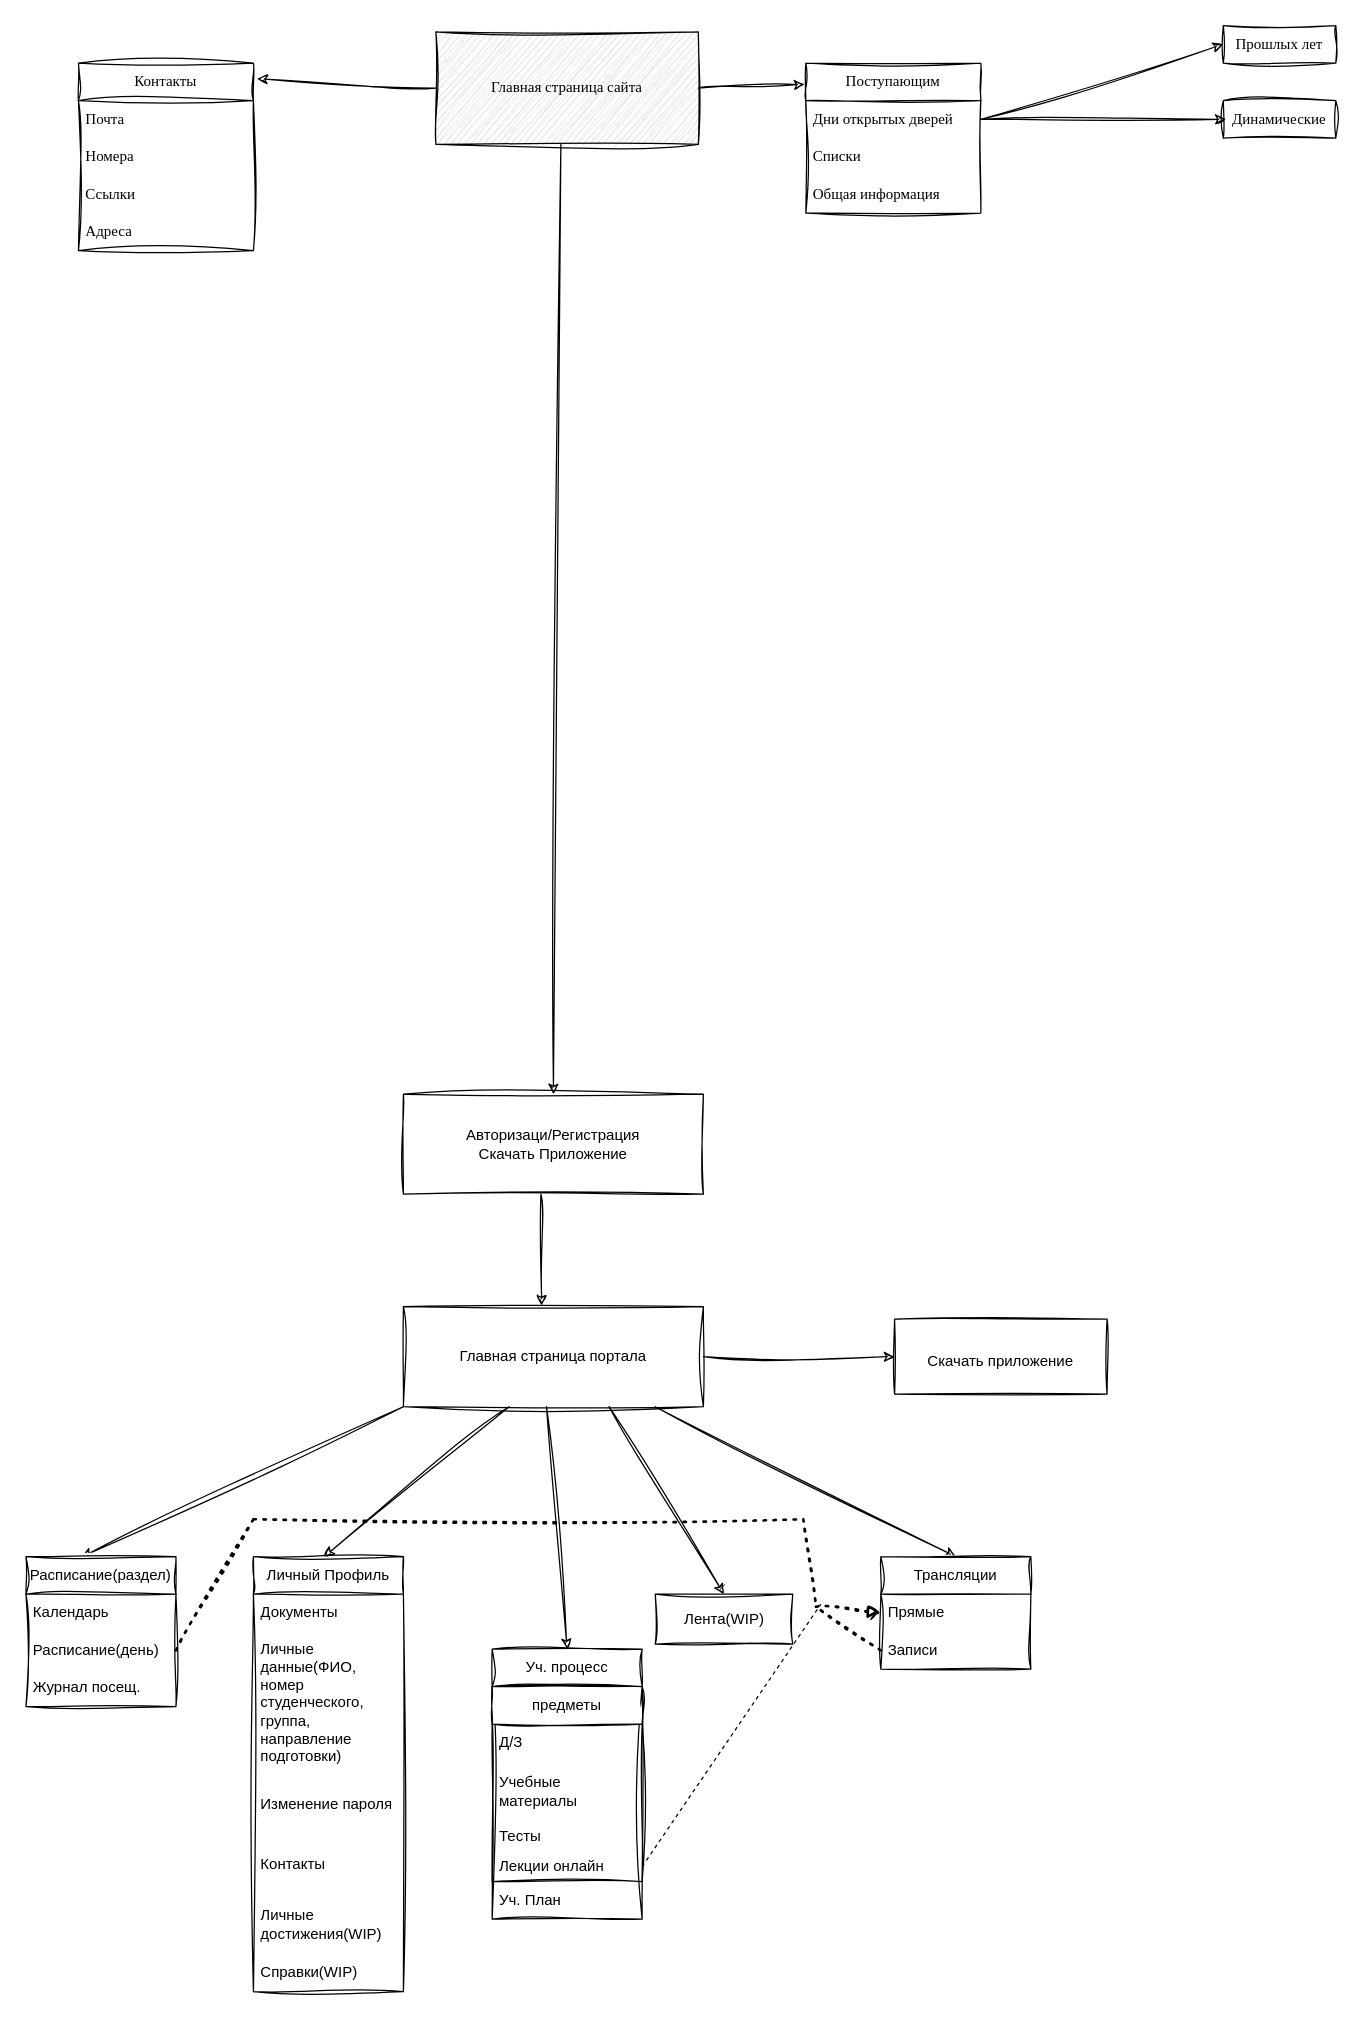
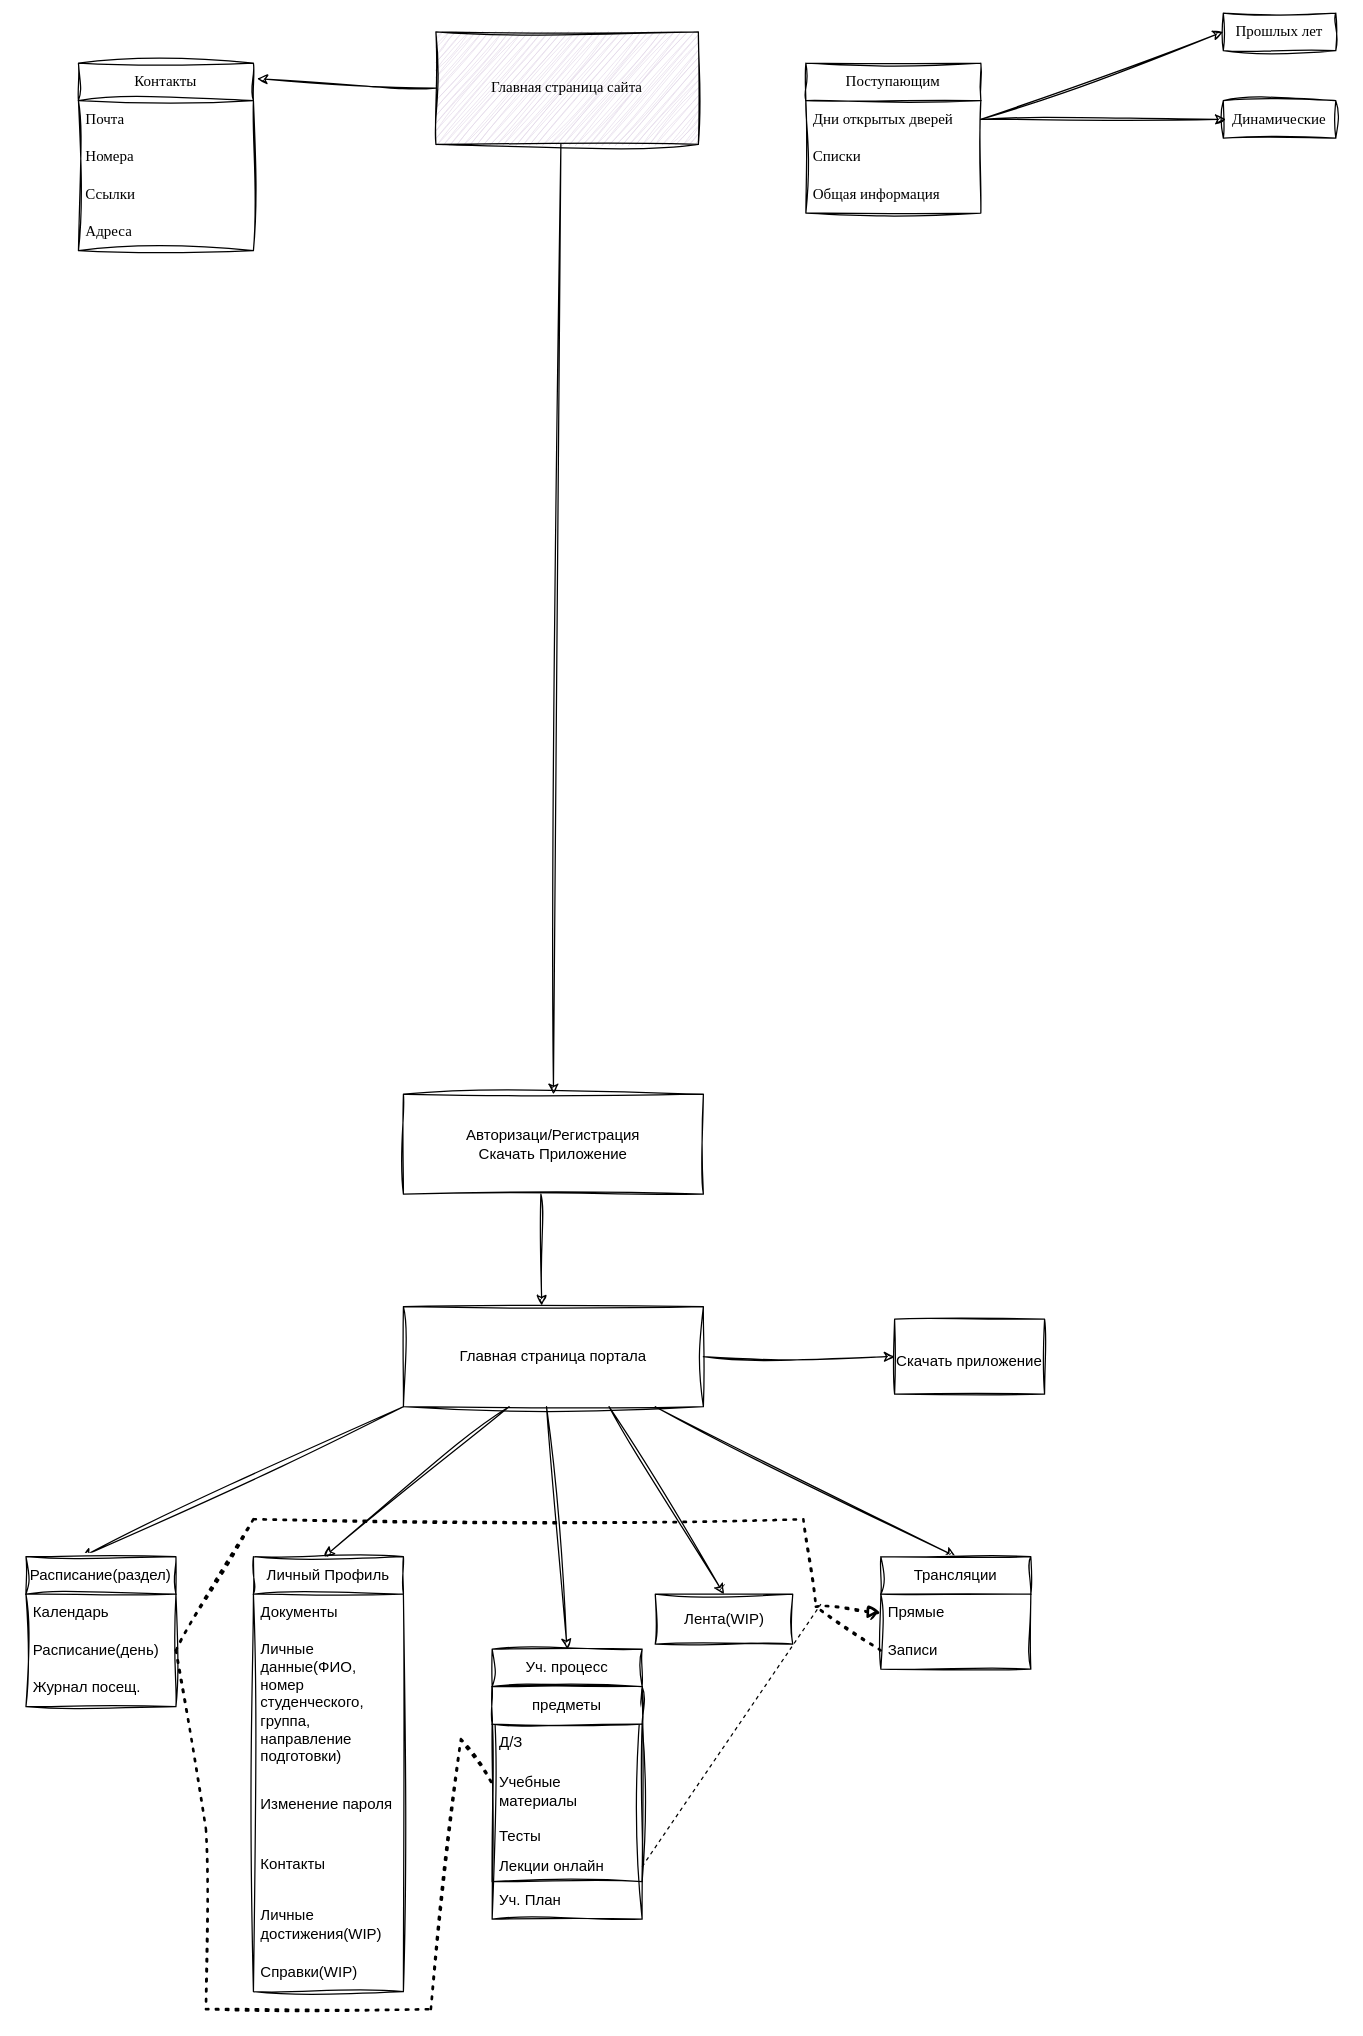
(1279, 44) -> (1279, 32)
(748, 86) -> none
(1001, 1357) -> (969, 1357)
none -> (300, 2009)
